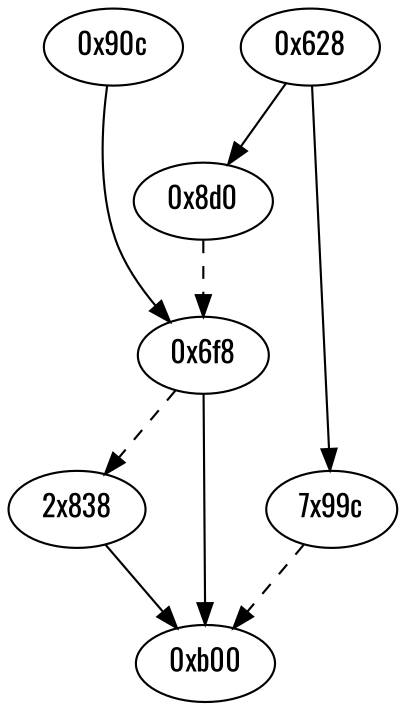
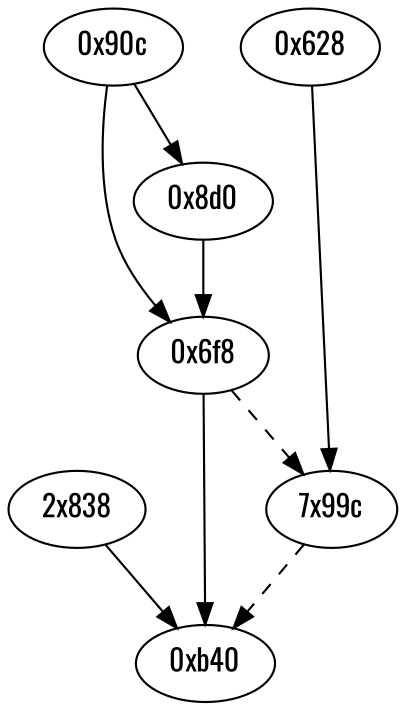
(263, 115) -> (153, 114)
(203, 268) -> (203, 268)
(147, 424) -> (260, 424)
(205, 663) -> (205, 663)
